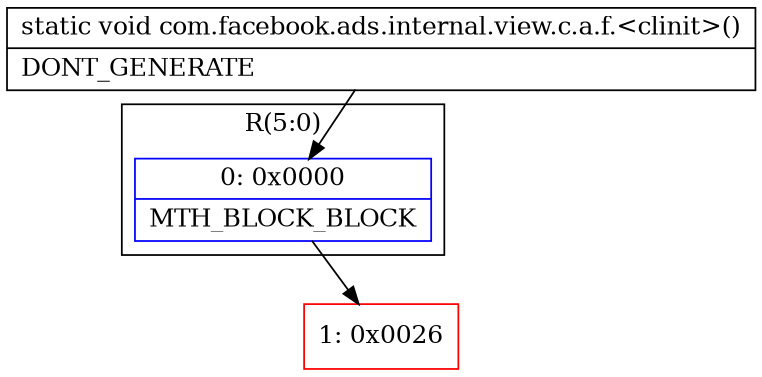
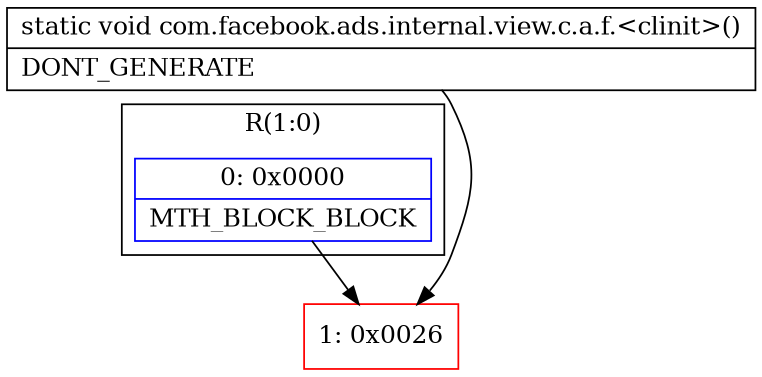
(337, 117) -> (470, 191)
(283, 124) -> (283, 124)
